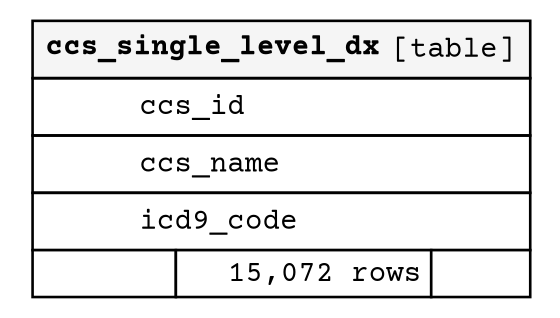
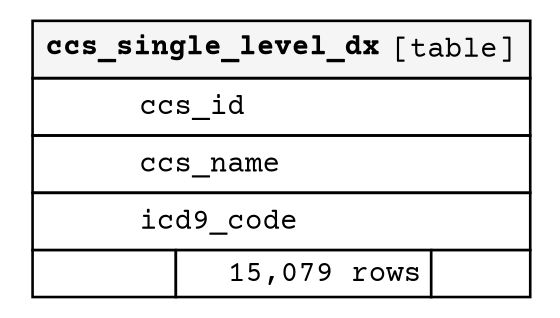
(326, 272) -> (326, 272)
